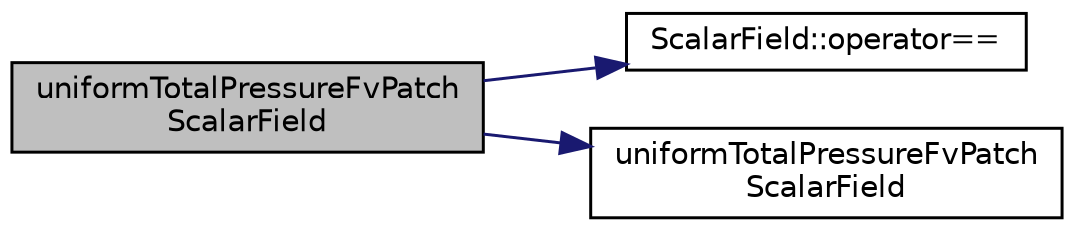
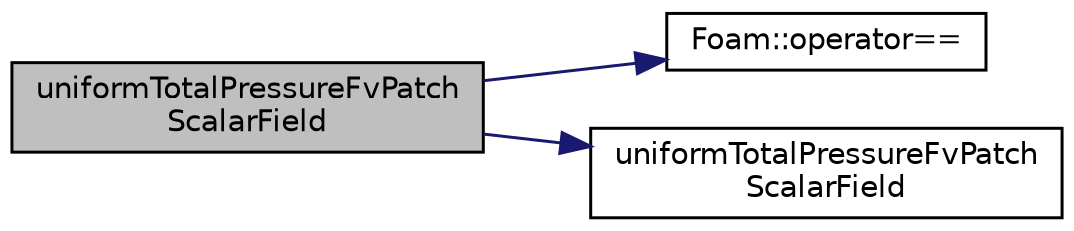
(826, 42) -> (826, 42)
